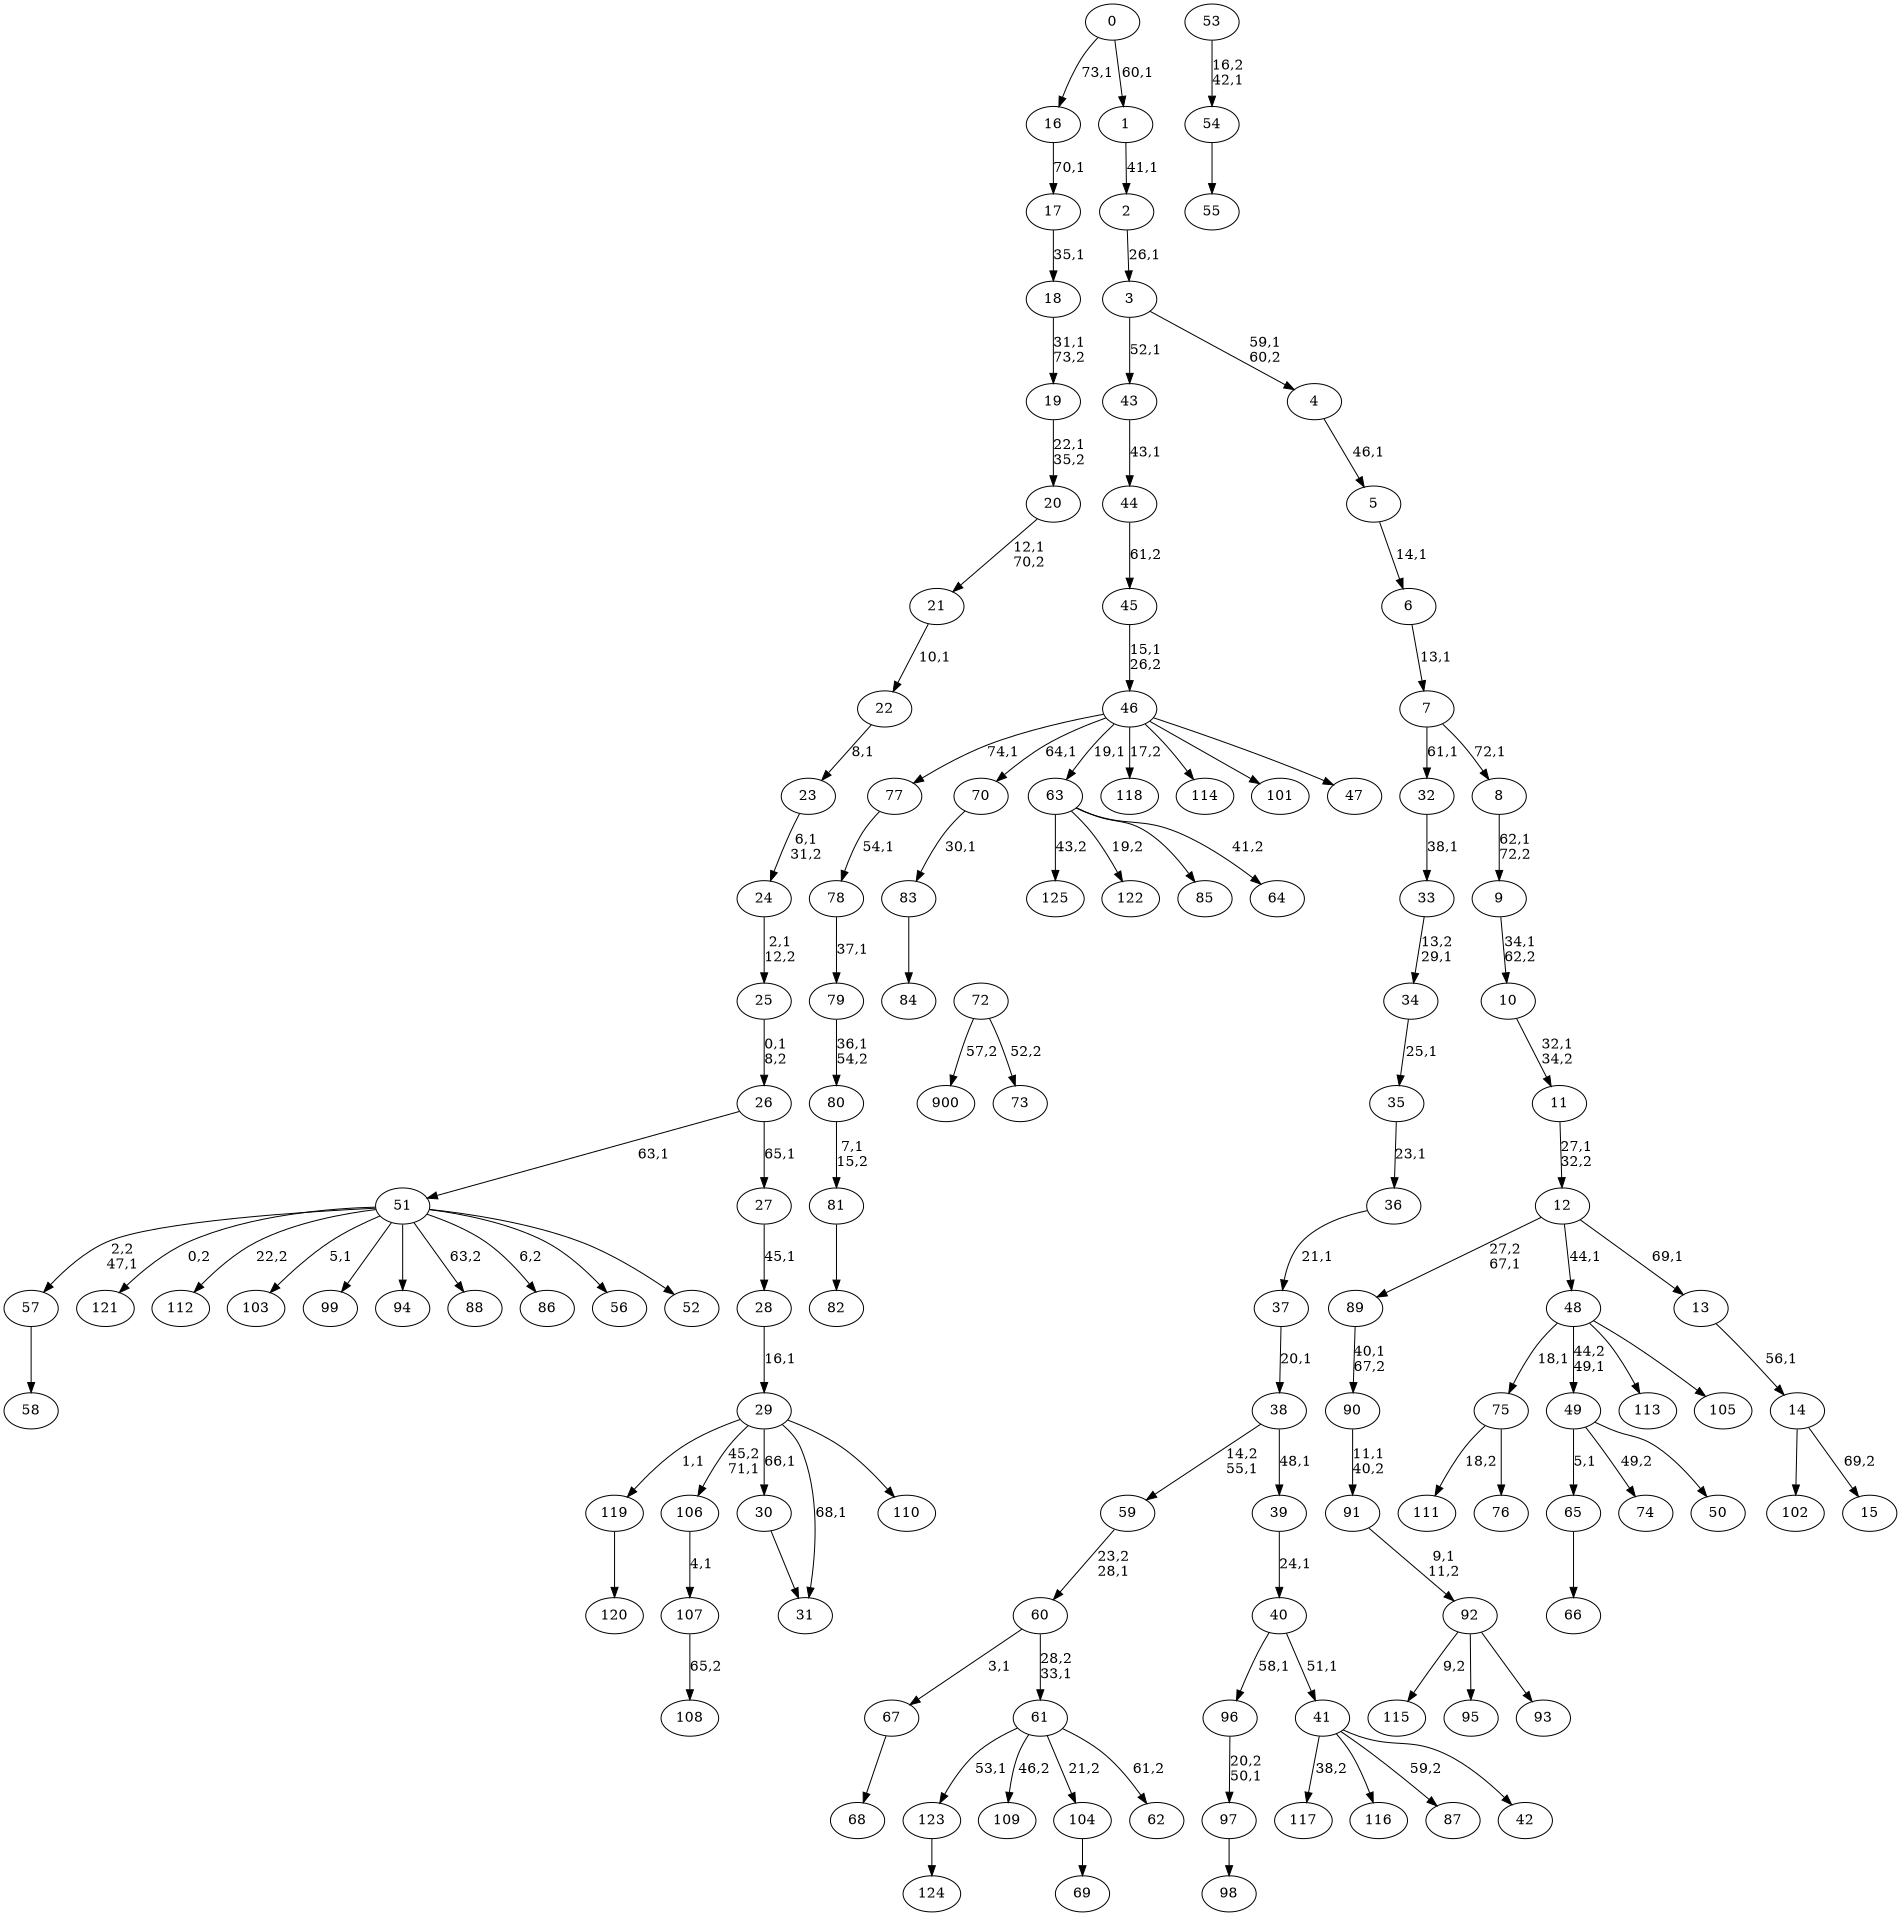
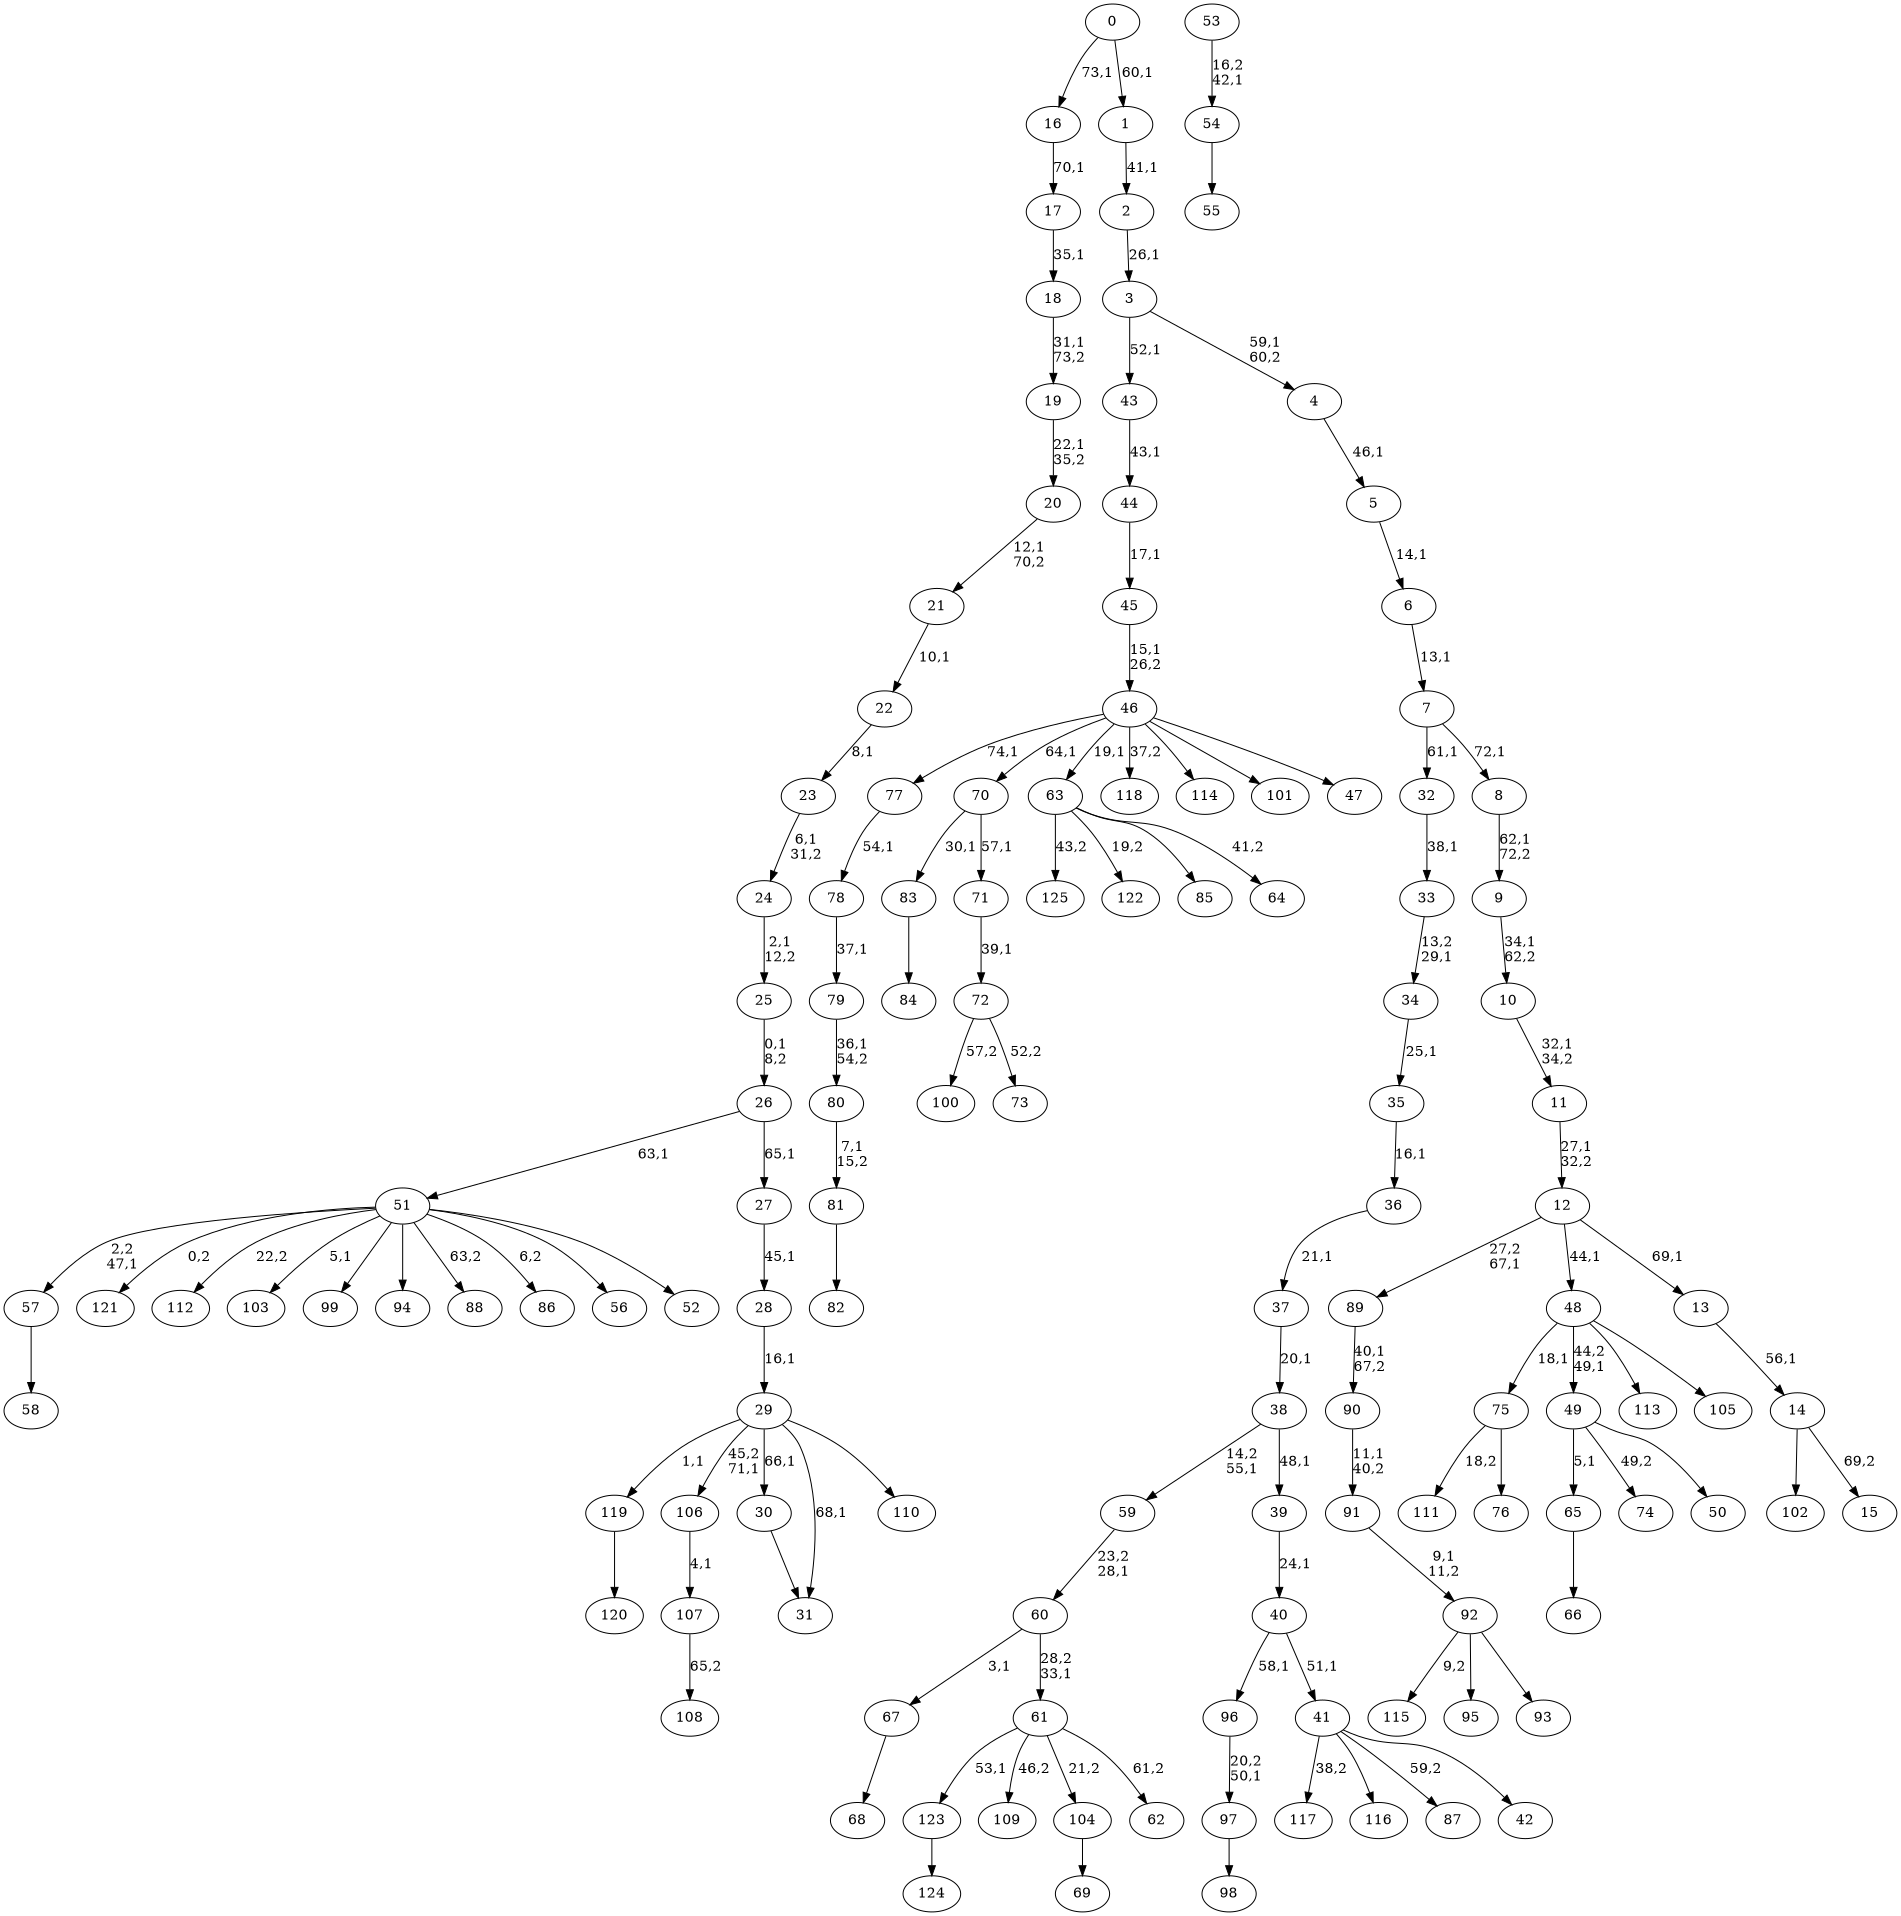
(1146, 555) -> (1146, 555)
(1146, 753) -> (1146, 753)
none -> (981, 899)
(946, 1104) -> (946, 1104)
(1411, 1155) -> (1411, 1155)
